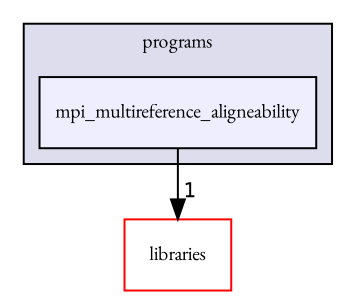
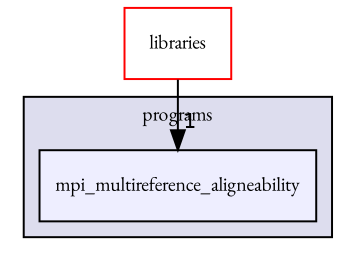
(178, 177) -> (178, 109)
